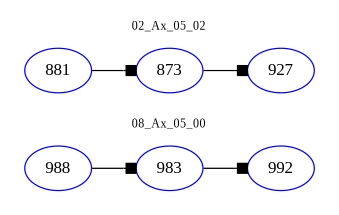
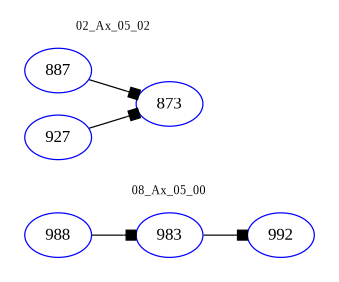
(58, 71) -> (58, 71)
(219, 71) -> (108, 122)
